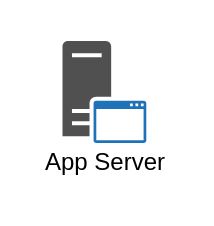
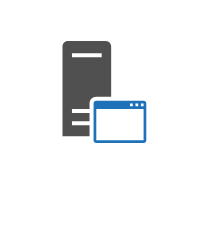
(106, 163) -> none
